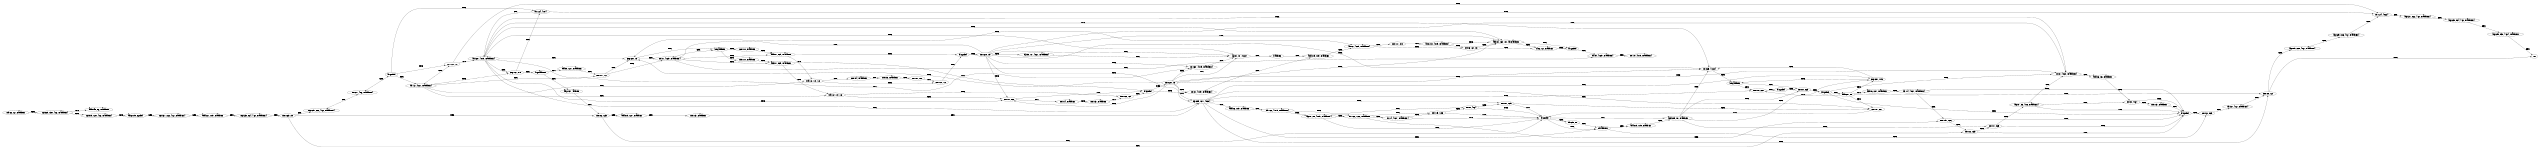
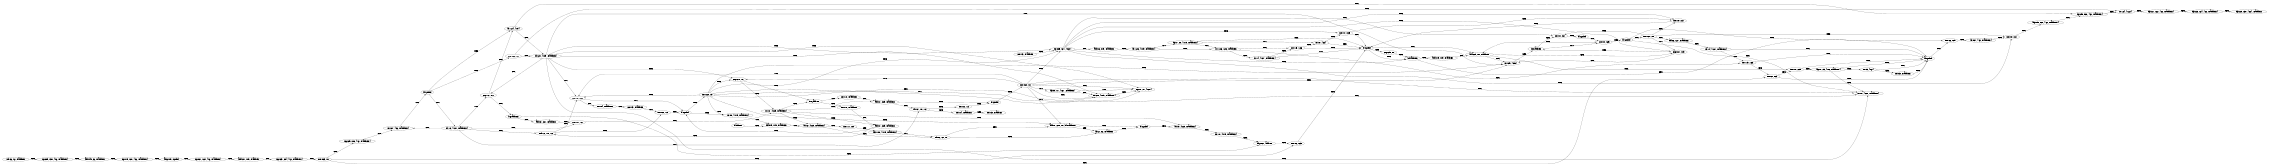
(1461, 12) -> (1288, 4)
(986, 27) -> none
(1470, 43) -> none
(1260, 56) -> none
(2534, 56) -> none
(616, 67) -> none
(436, 75) -> (428, 128)
(2103, 77) -> none
(917, 78) -> none
none -> (1083, 93)
(1847, 95) -> (1649, 37)
(1297, 113) -> (1164, 45)
(76, 114) -> (112, 159)
(632, 116) -> none
(1572, 123) -> (1389, 53)
none -> (1245, 139)
